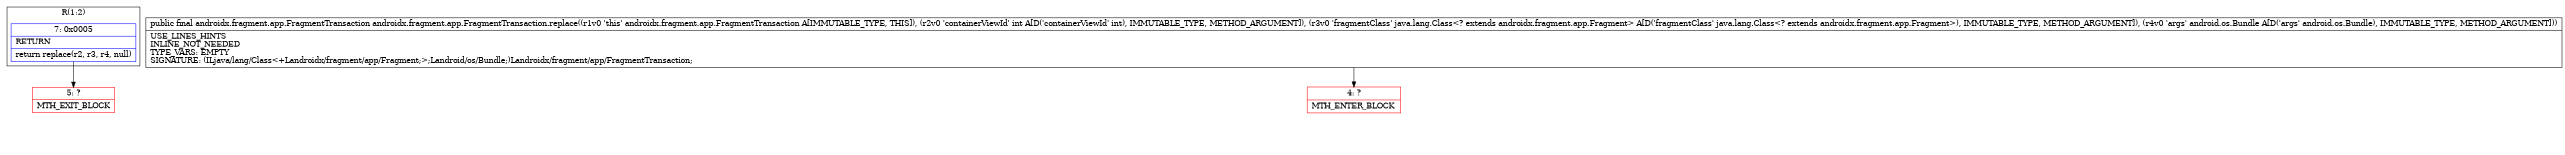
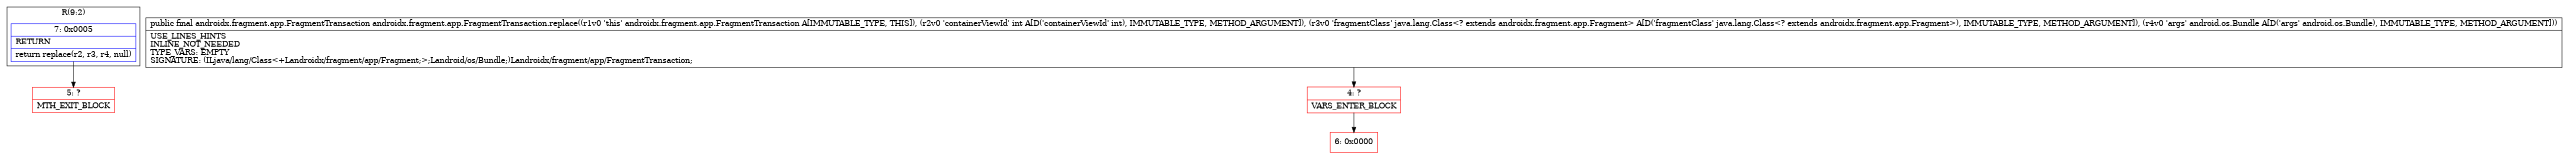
(73, 13) -> (73, 13)
(1353, 106) -> (1354, 106)
none -> (1354, 142)
